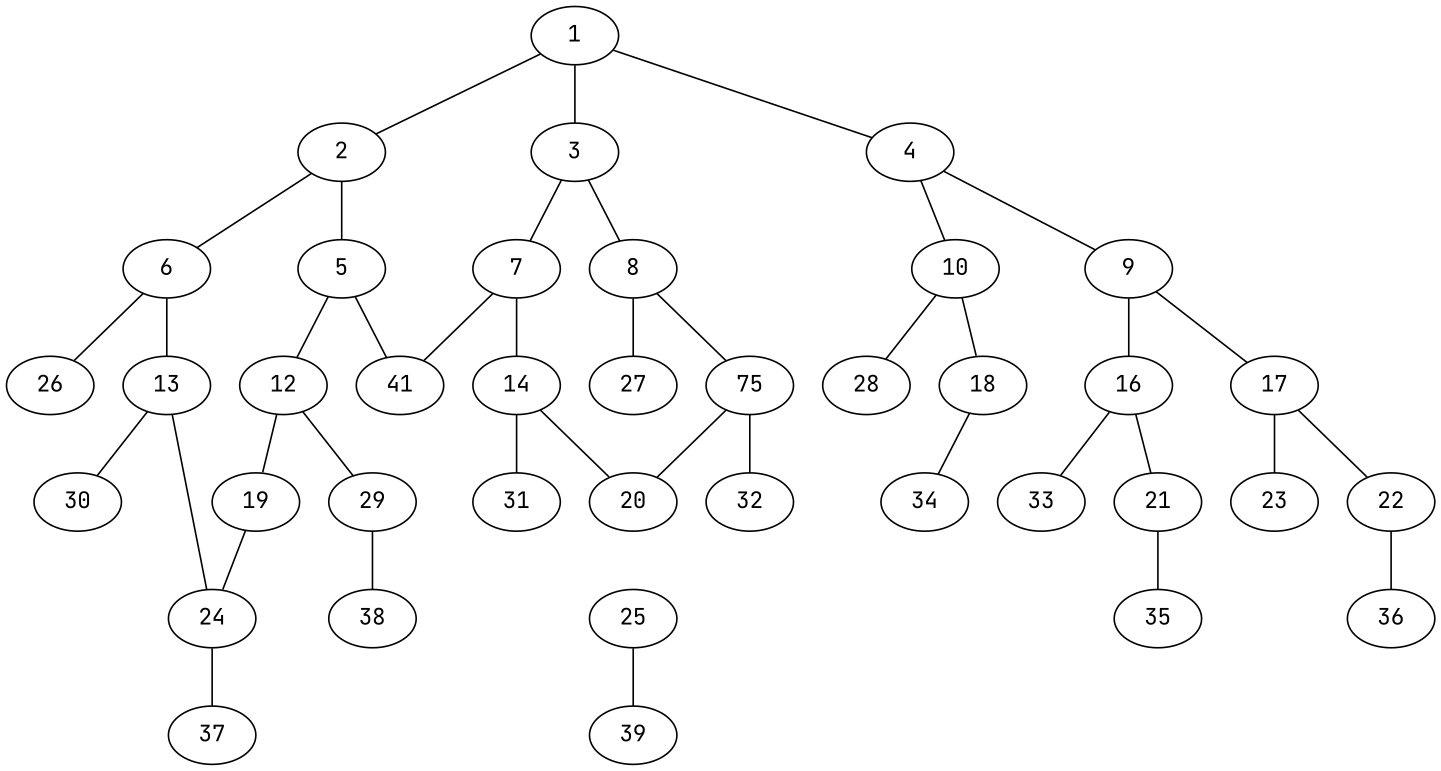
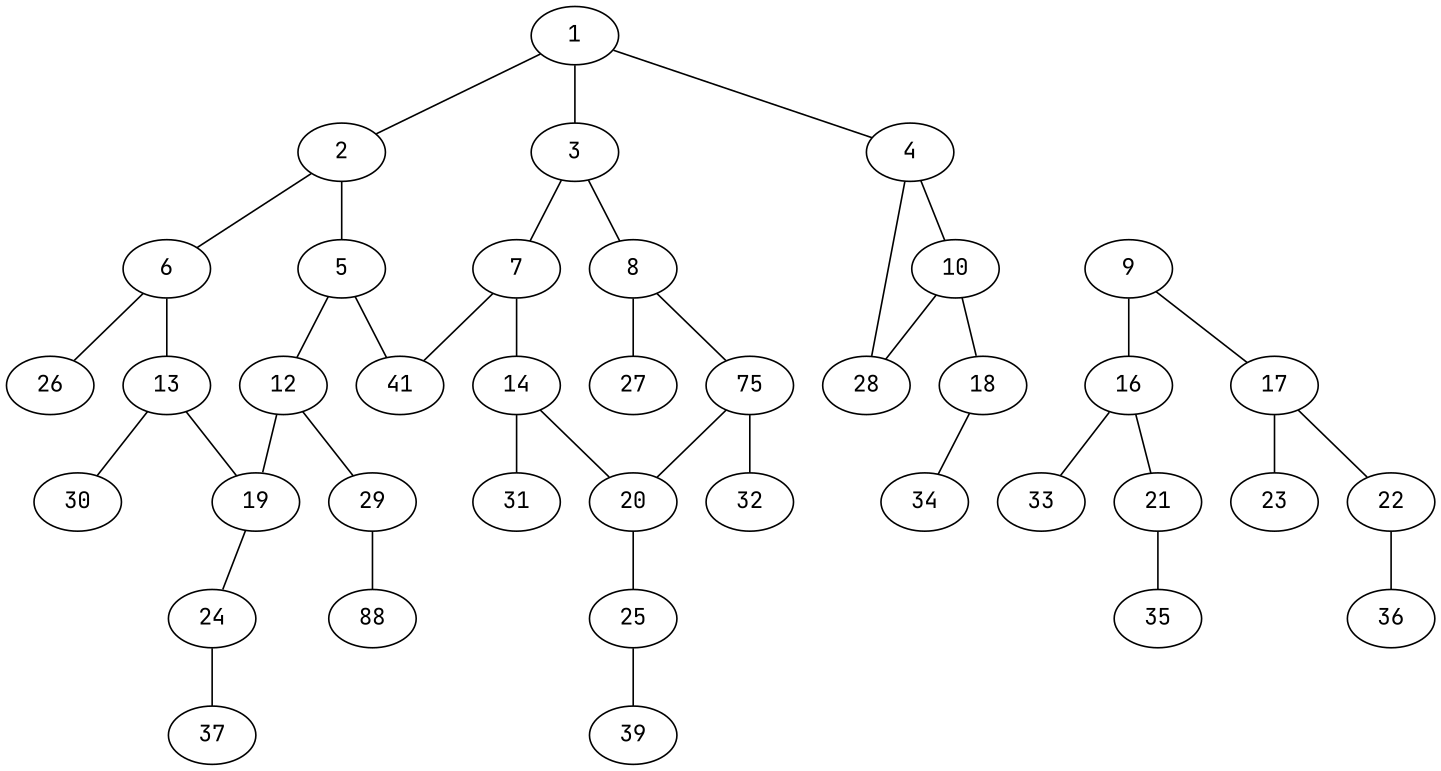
(1020, 211) -> (888, 269)
(189, 502) -> (211, 444)
none -> (633, 560)
(372, 619) -> (372, 619)
